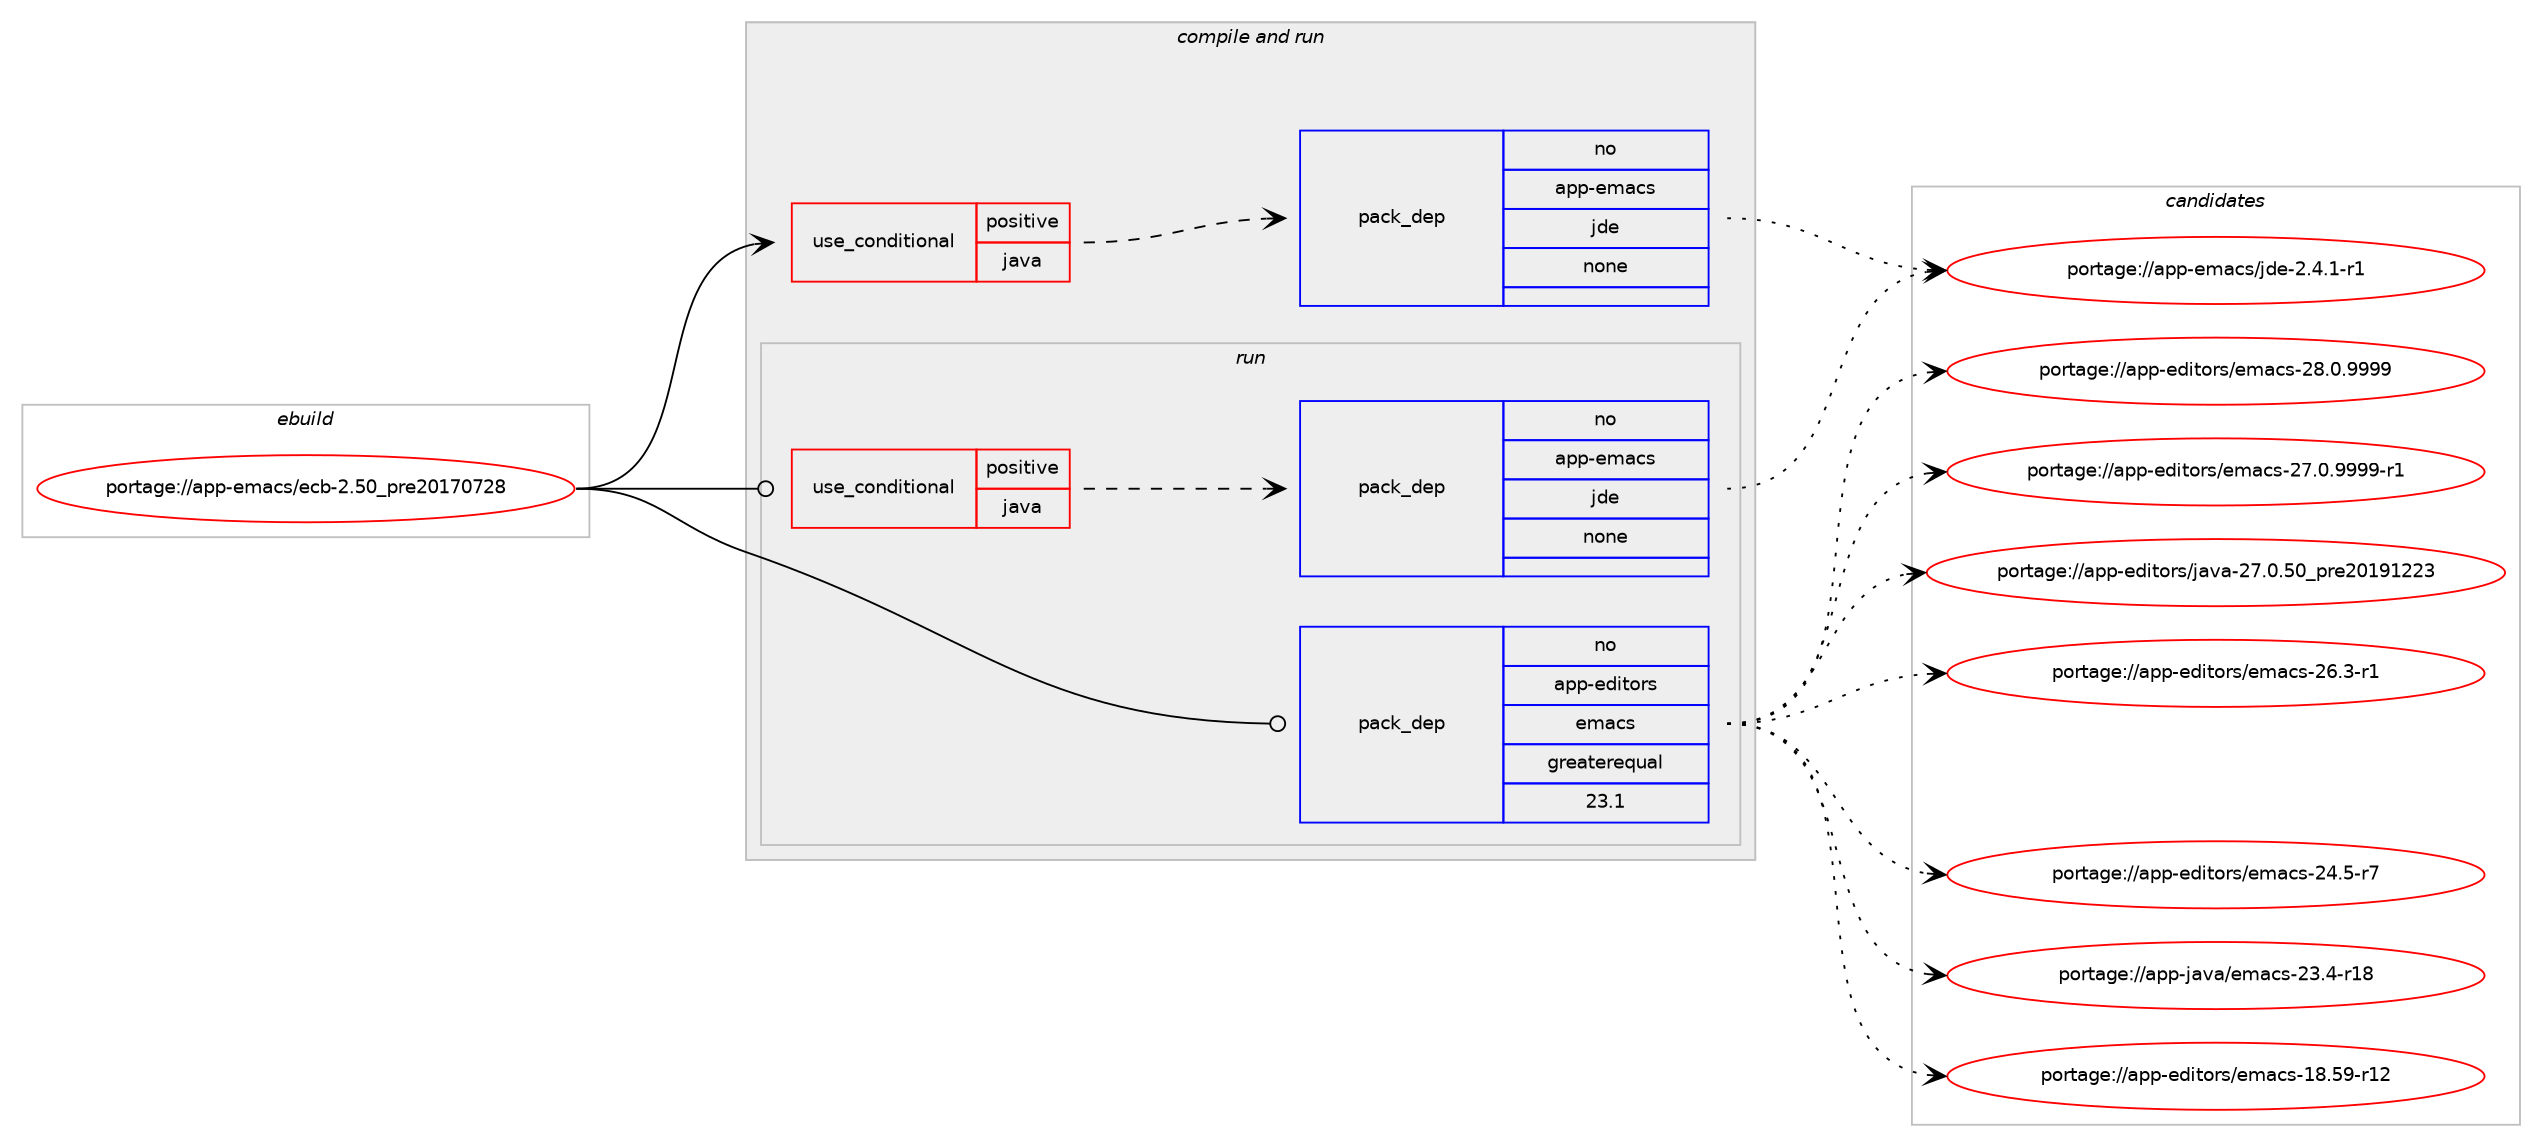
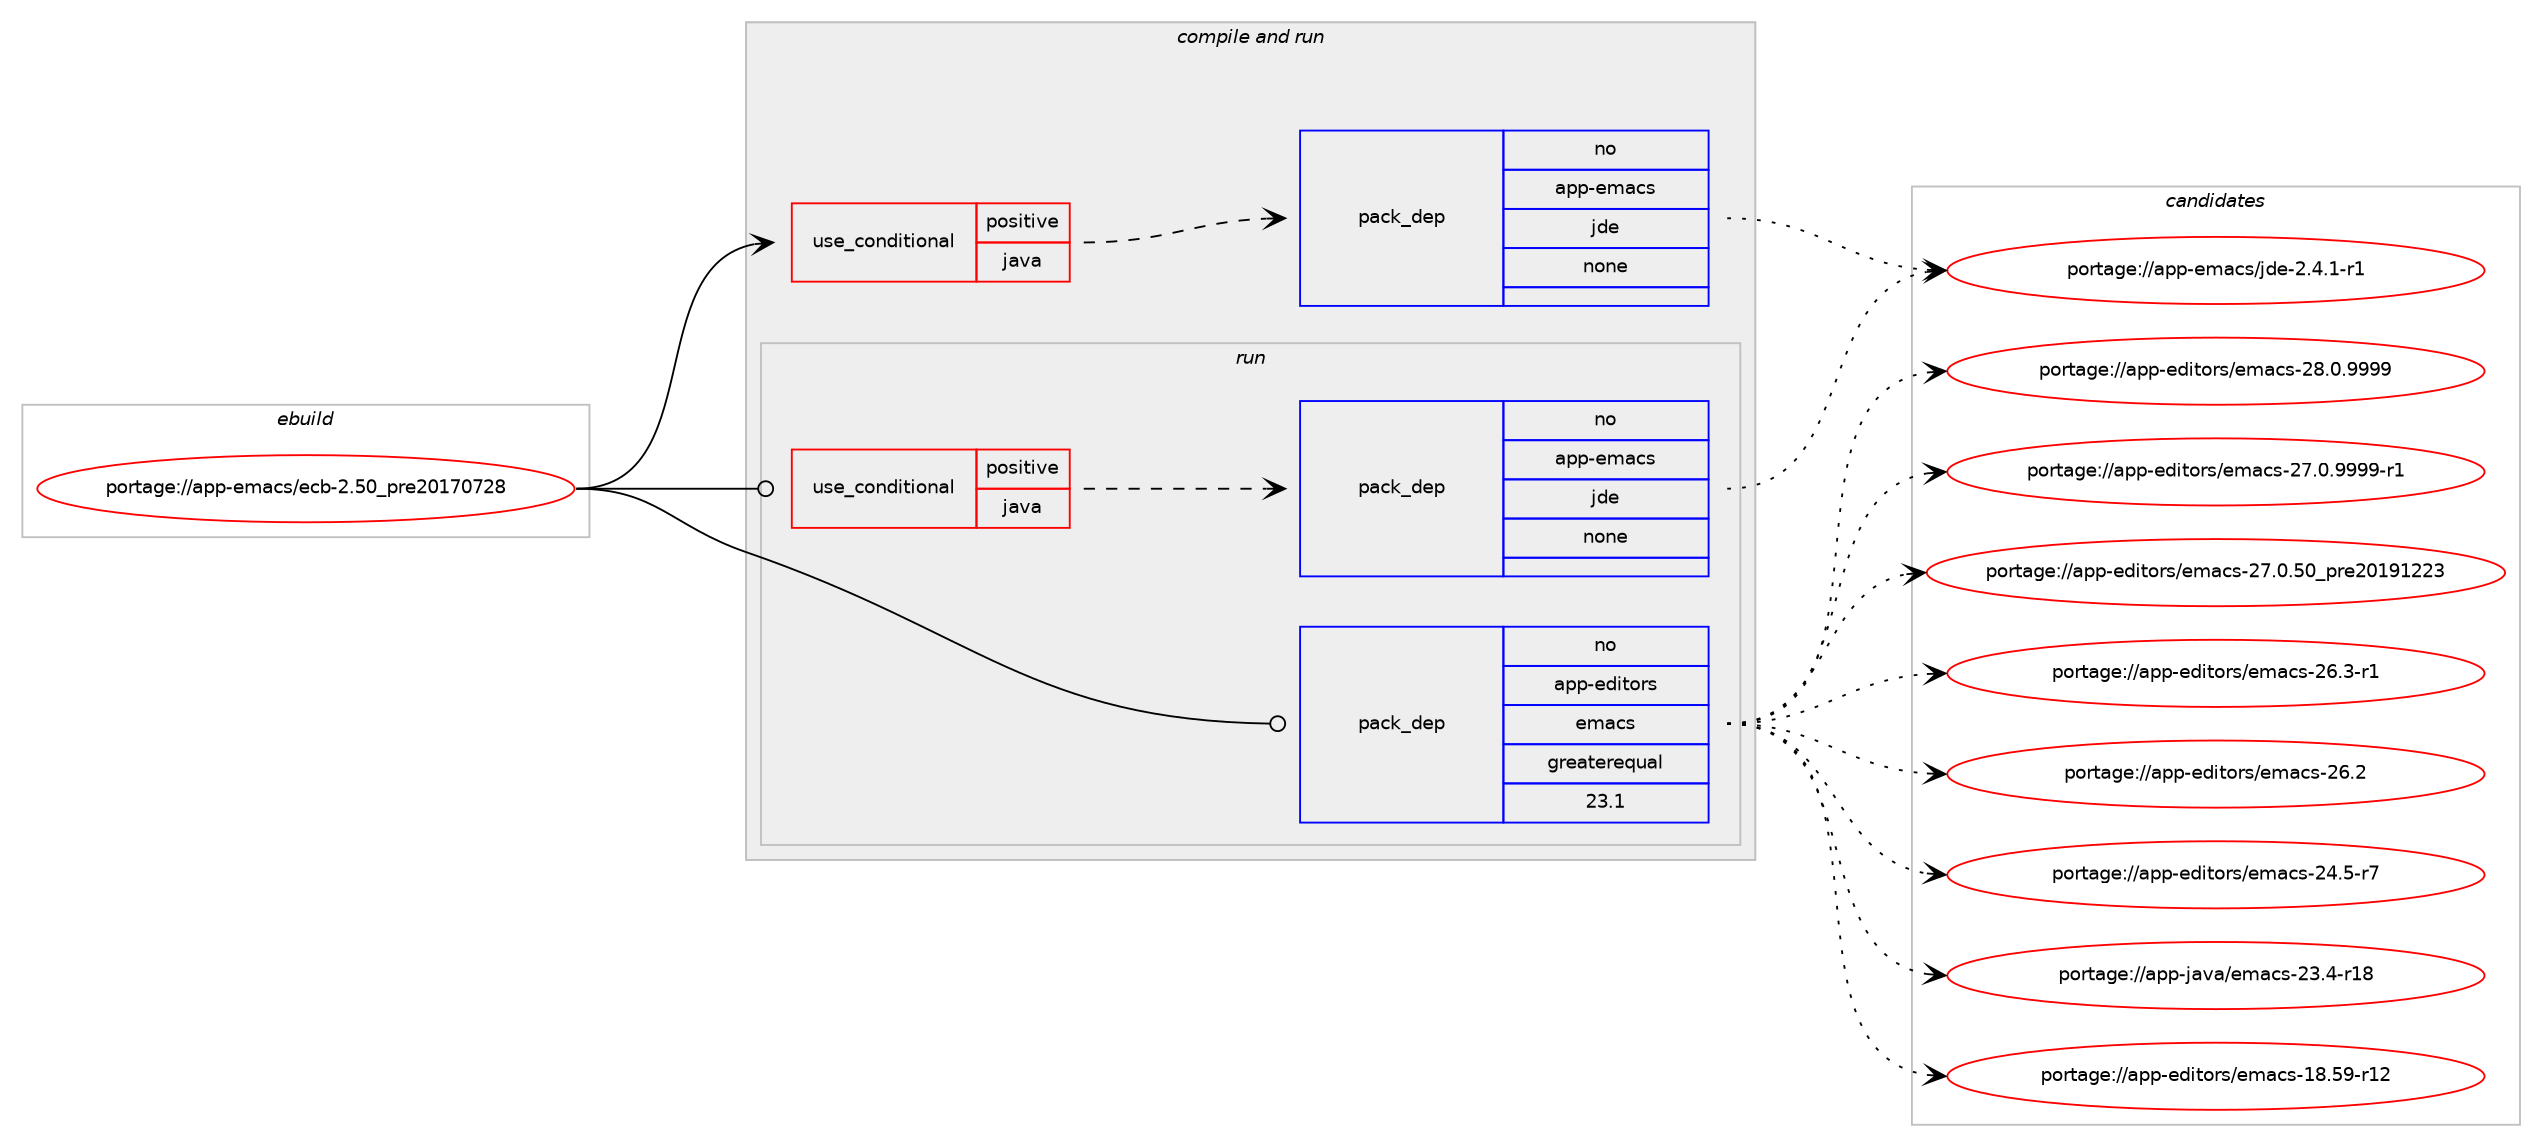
(2216, 573) -> (2216, 573)
none -> (2216, 774)
